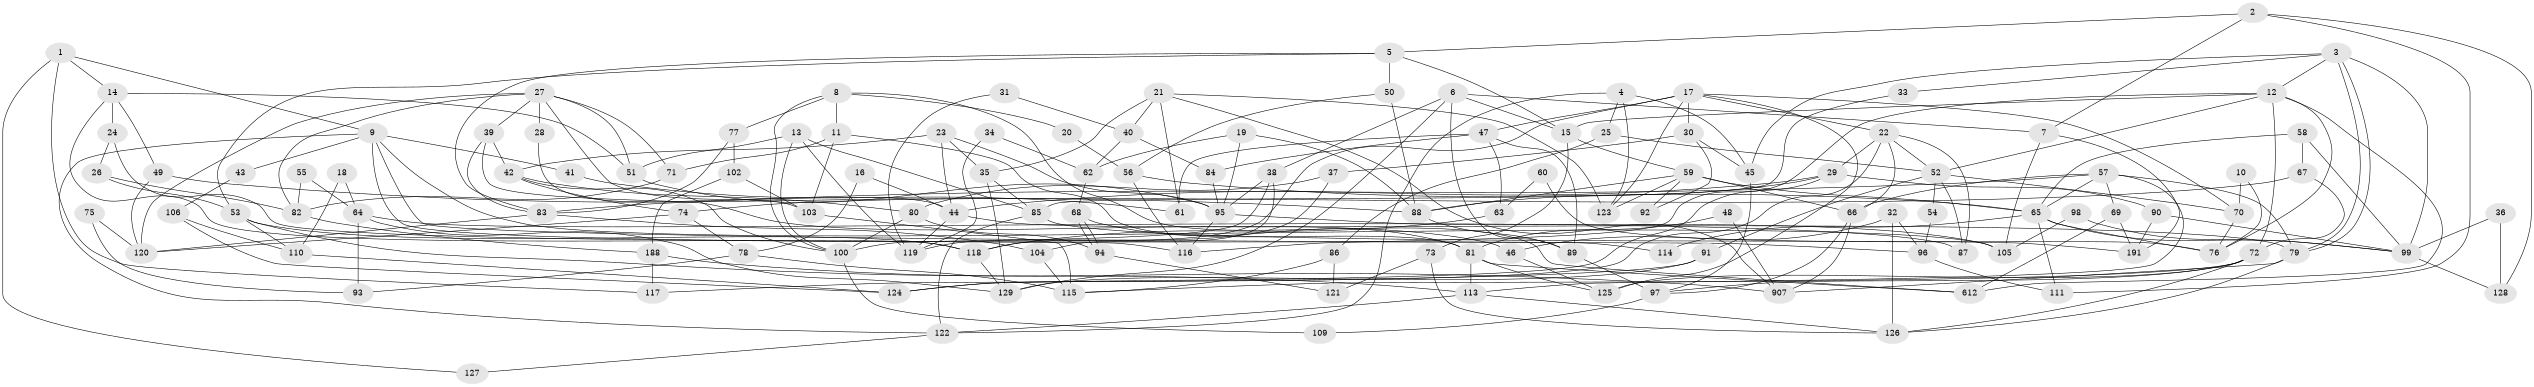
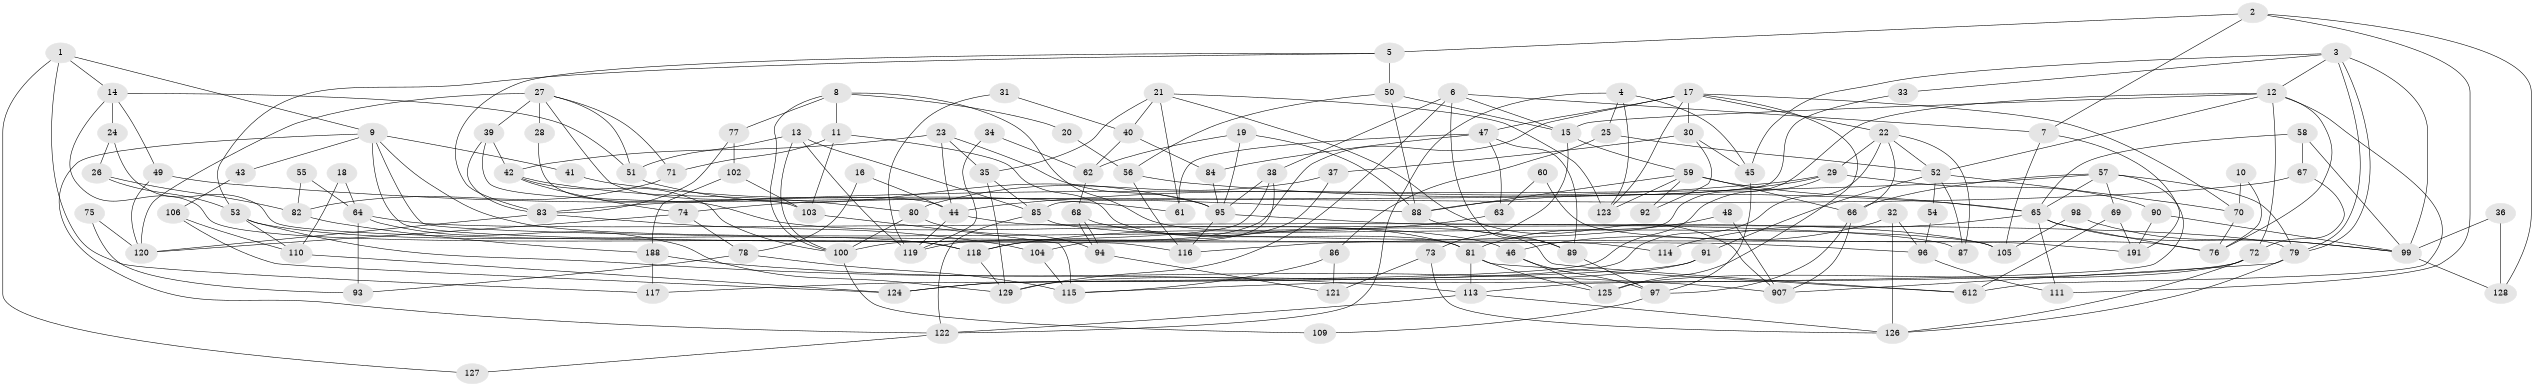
(1481, 87) -> (1474, 112)
(375, 116) -> none
(1957, 281) -> (1583, 274)
